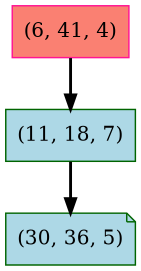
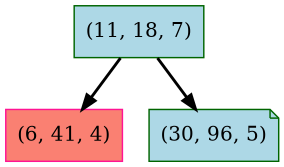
(71, 76) -> (106, 78)
(71, 239) -> (214, 135)
